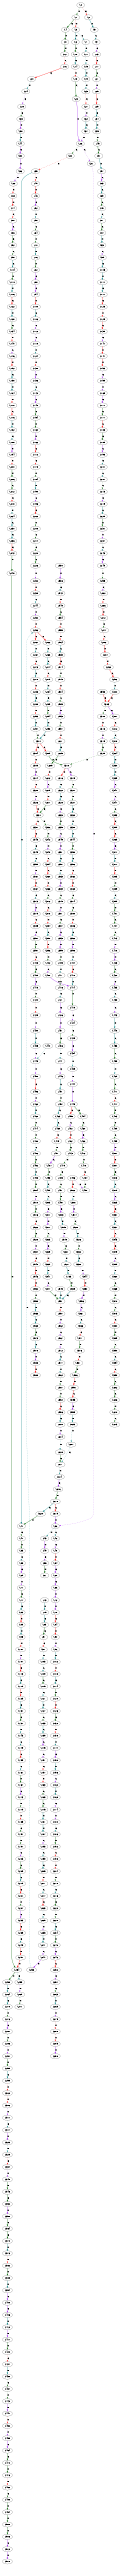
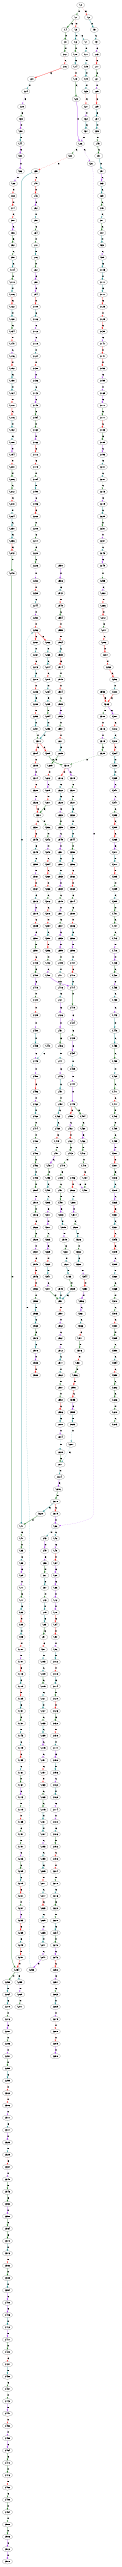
none -> (45, 1588)
(7, 2518) -> (7, 2518)
